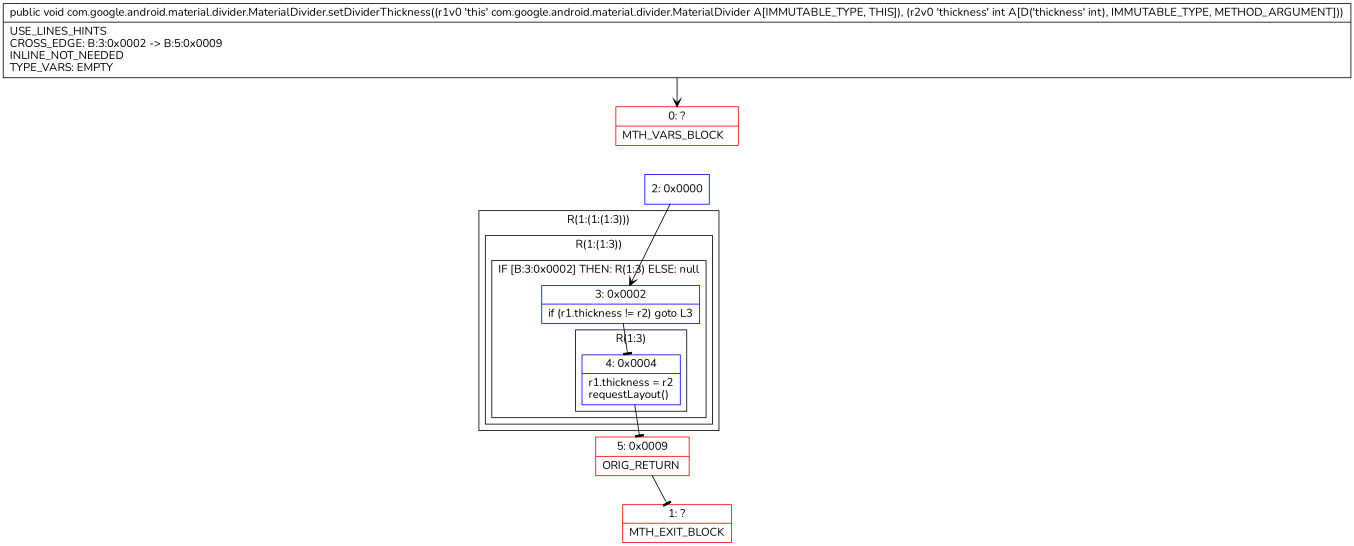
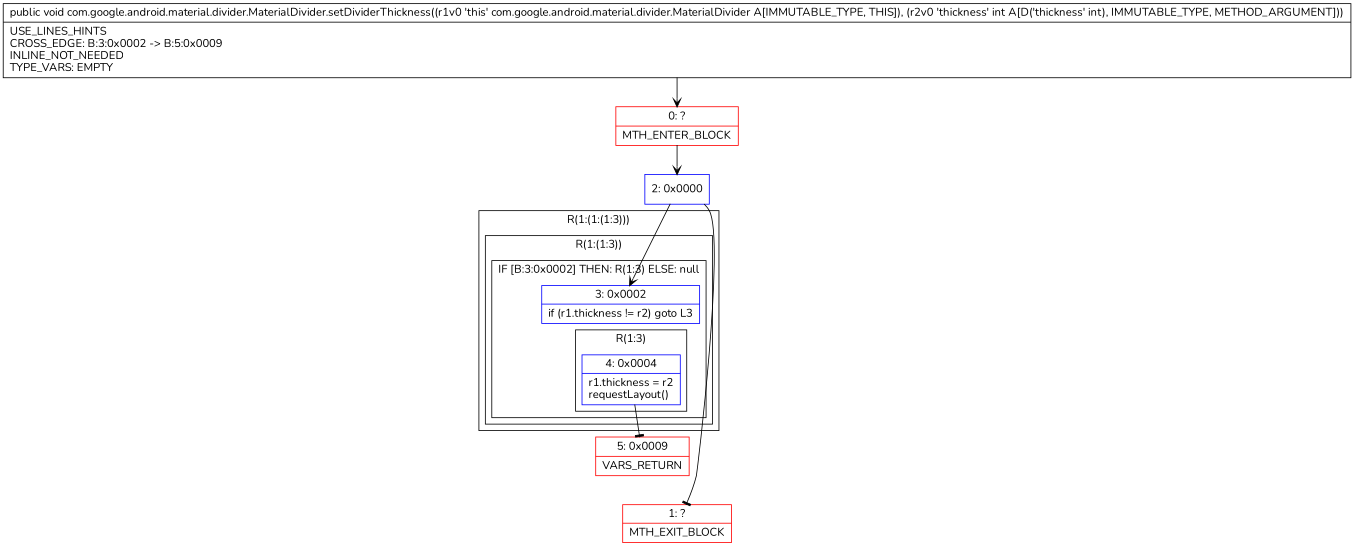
(673, 135) -> (677, 135)
none -> (677, 156)
(625, 337) -> none
(641, 466) -> (642, 466)
(659, 488) -> (709, 353)
